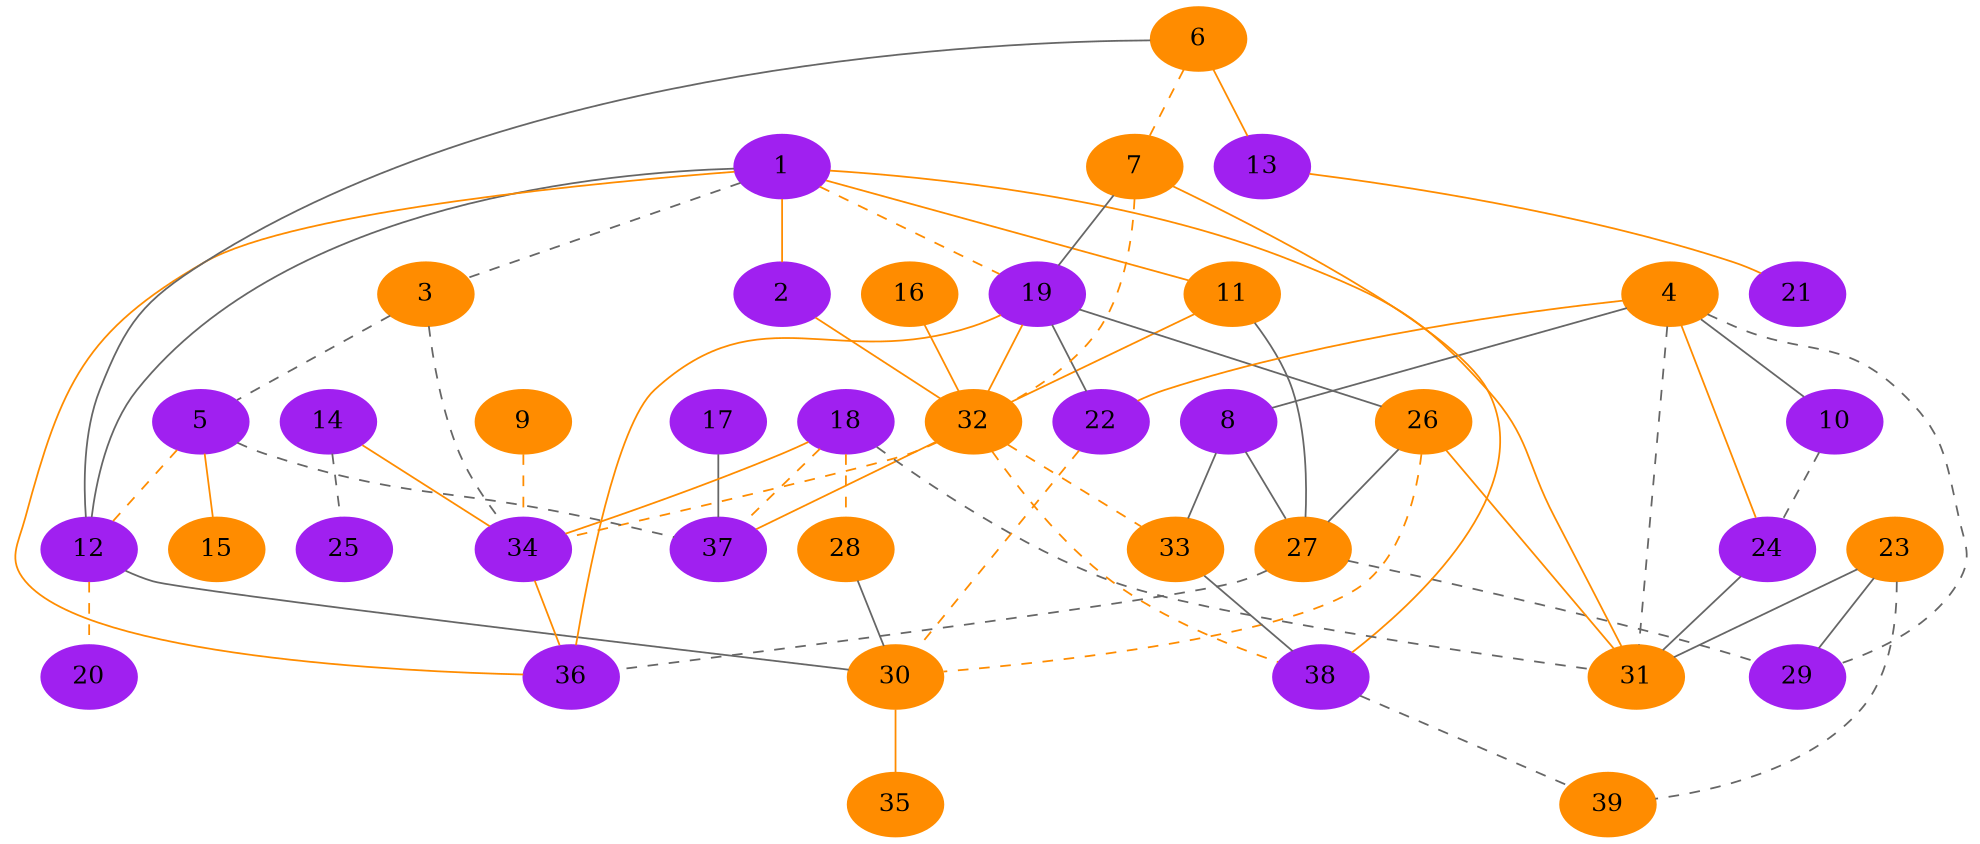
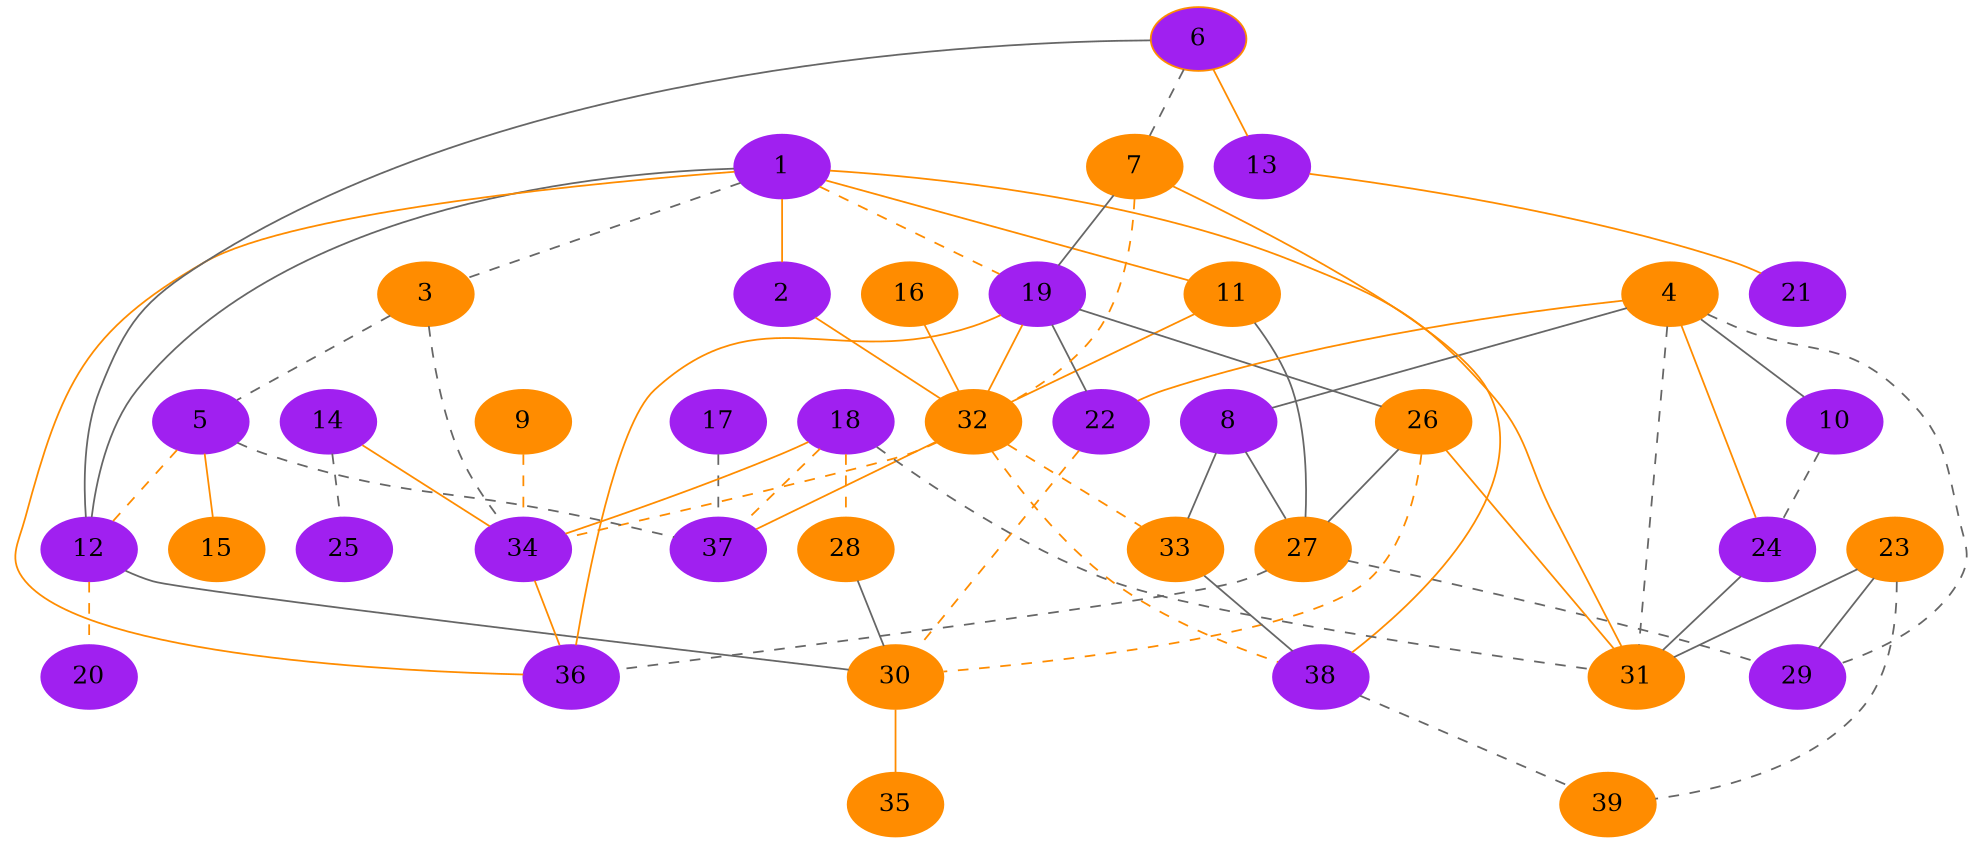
(1199, 39) -> (1199, 39)
(1167, 103) -> (1167, 103)
(718, 490) -> (718, 490)
